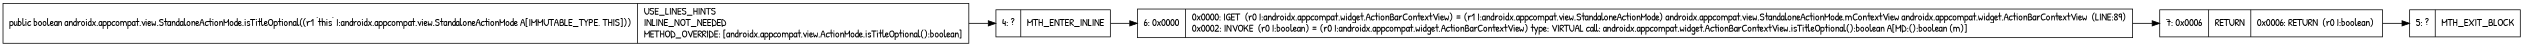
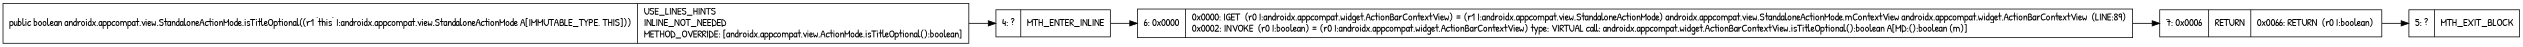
(2317, 23) -> (2316, 23)
